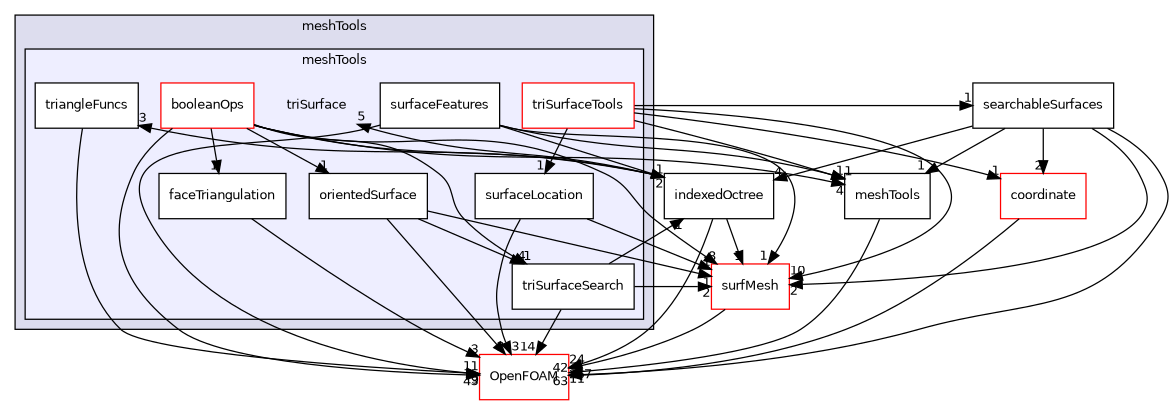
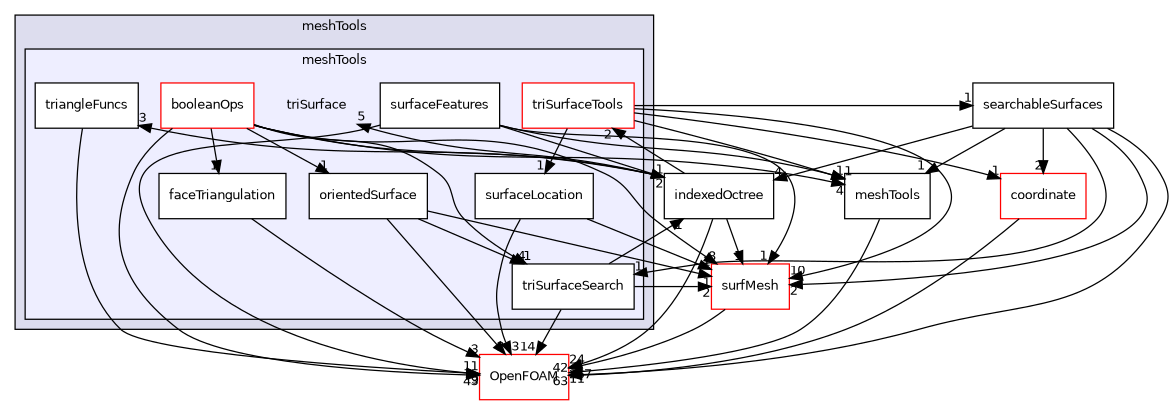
none -> (654, 154)
none -> (928, 261)
